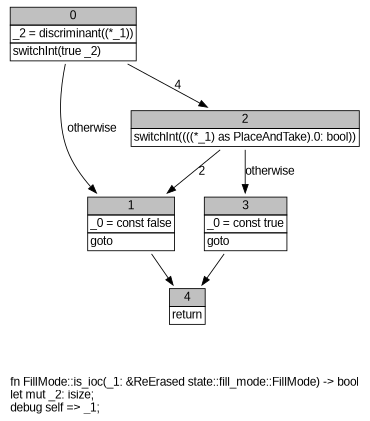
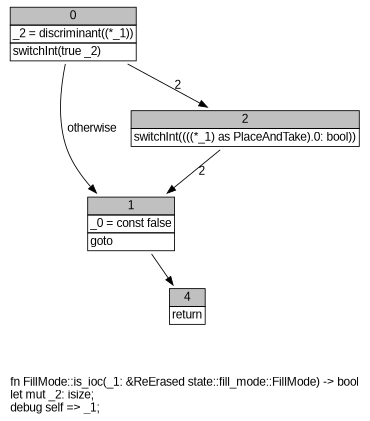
(178, 86) -> (178, 86)
(245, 223) -> none
